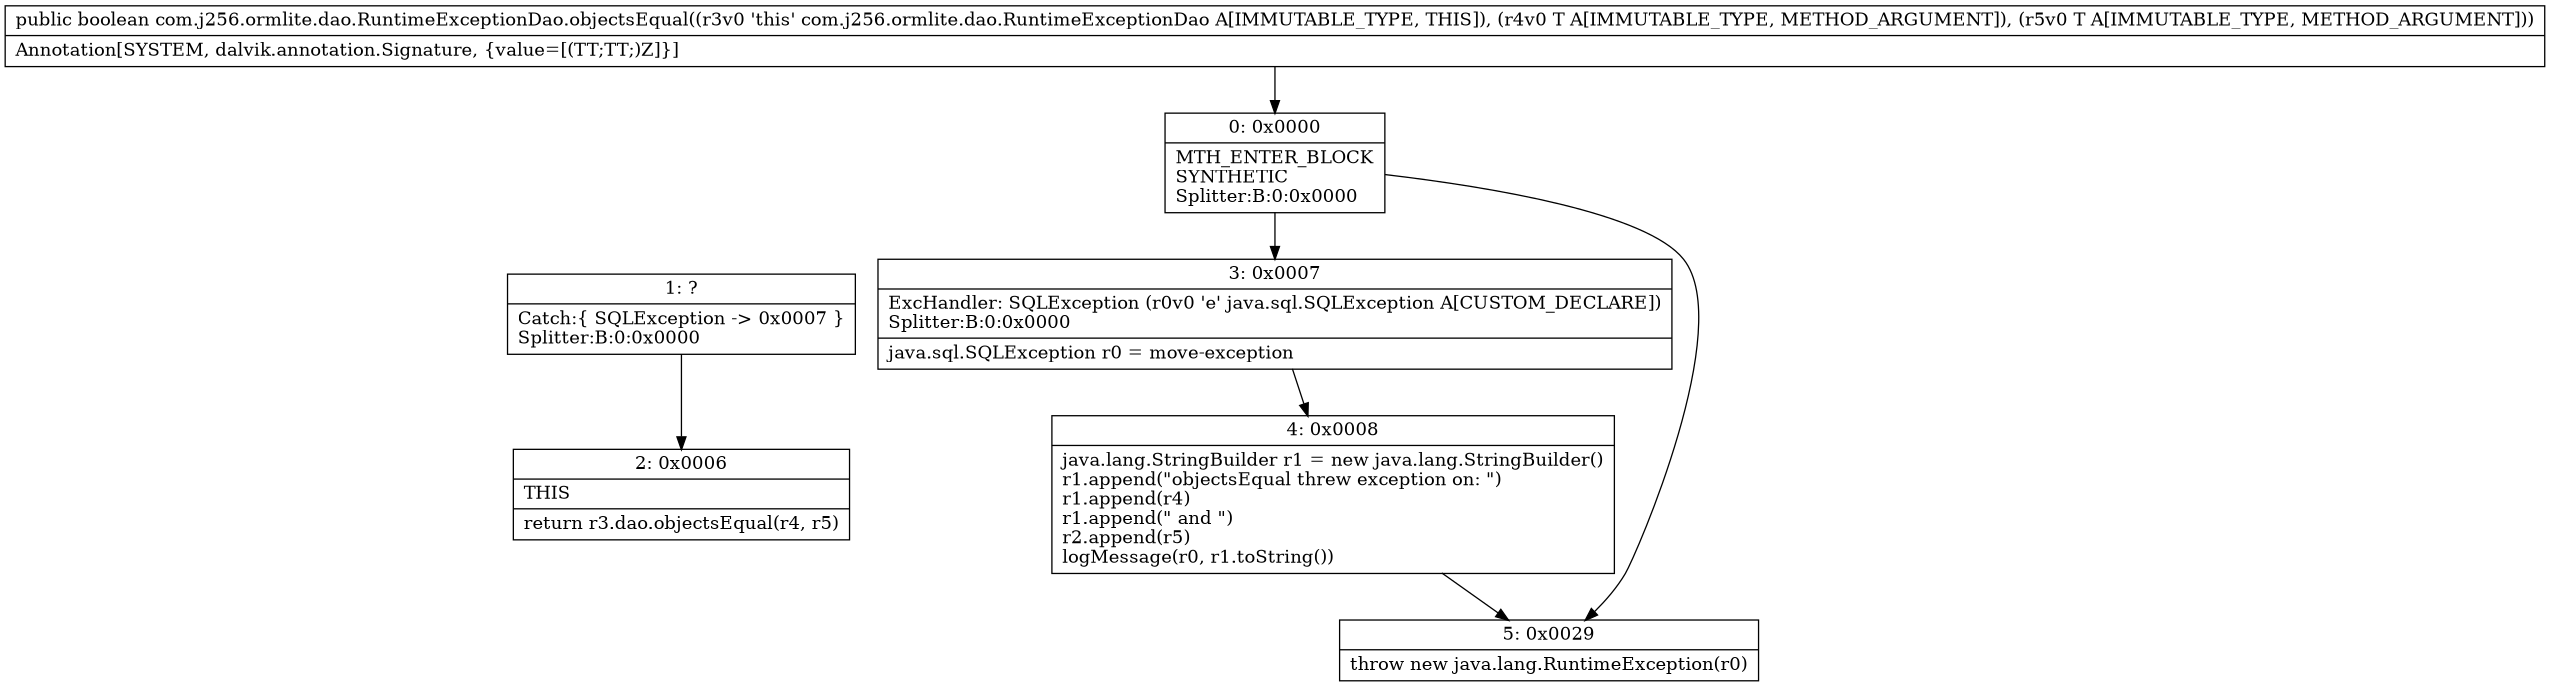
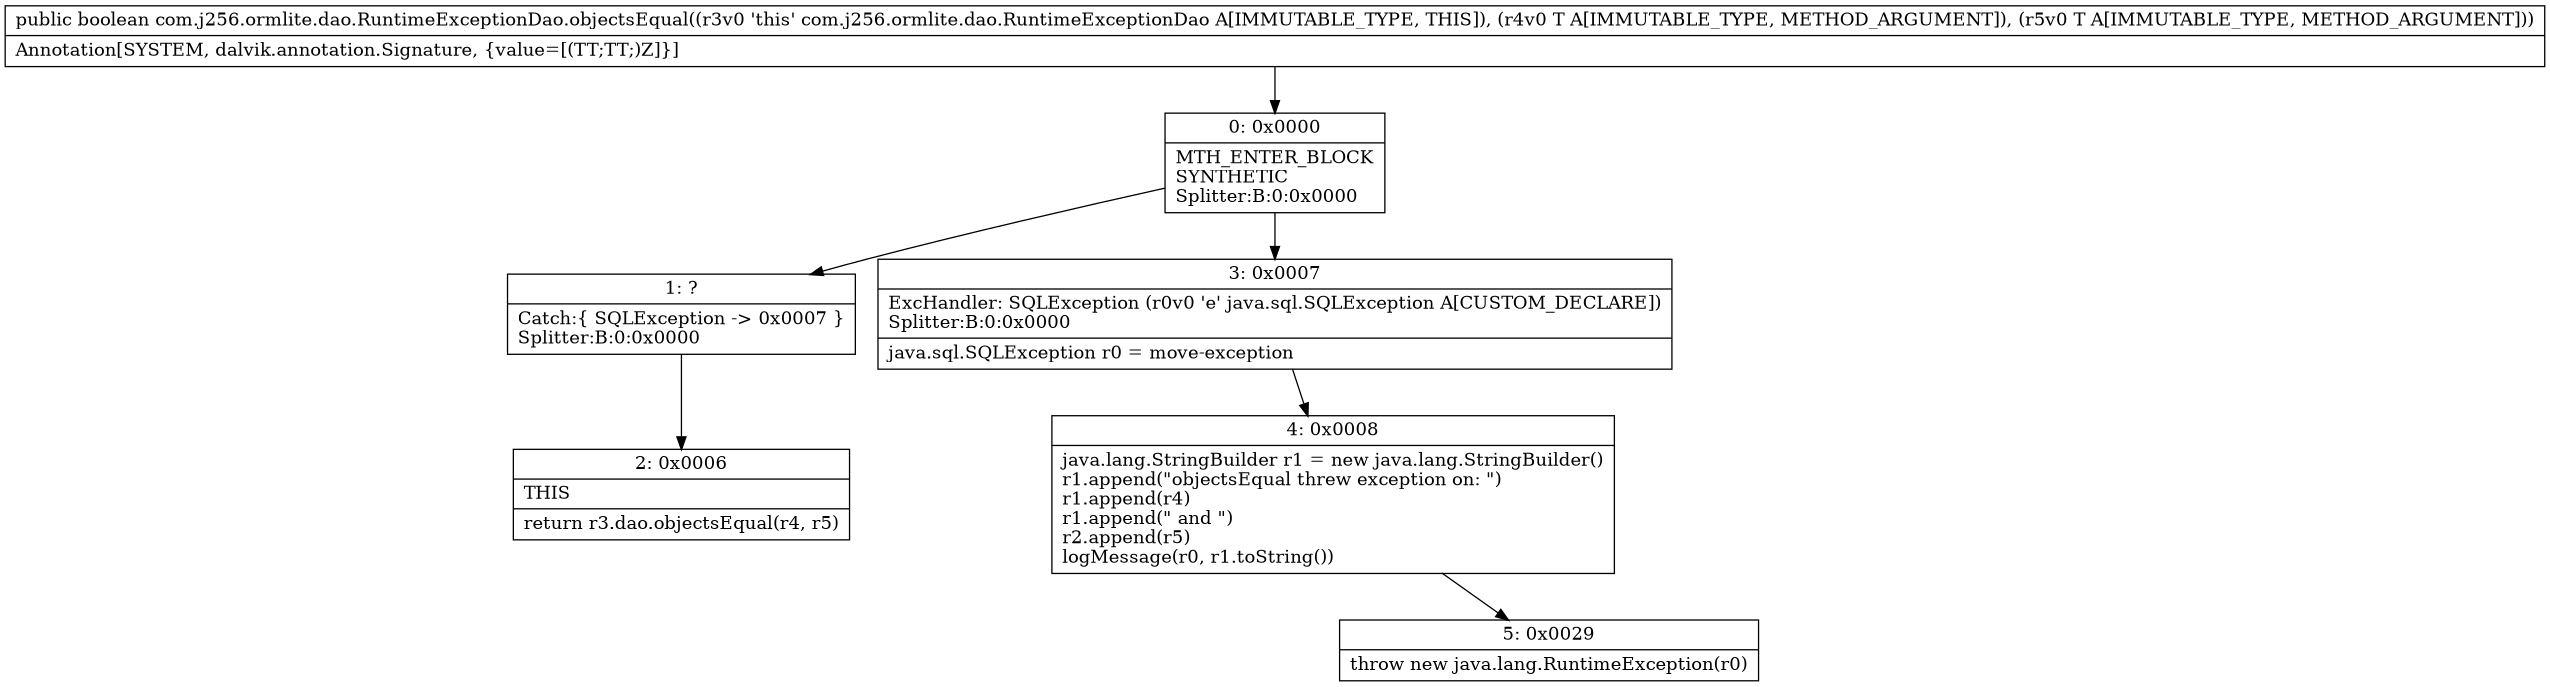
(1696, 289) -> (993, 228)
